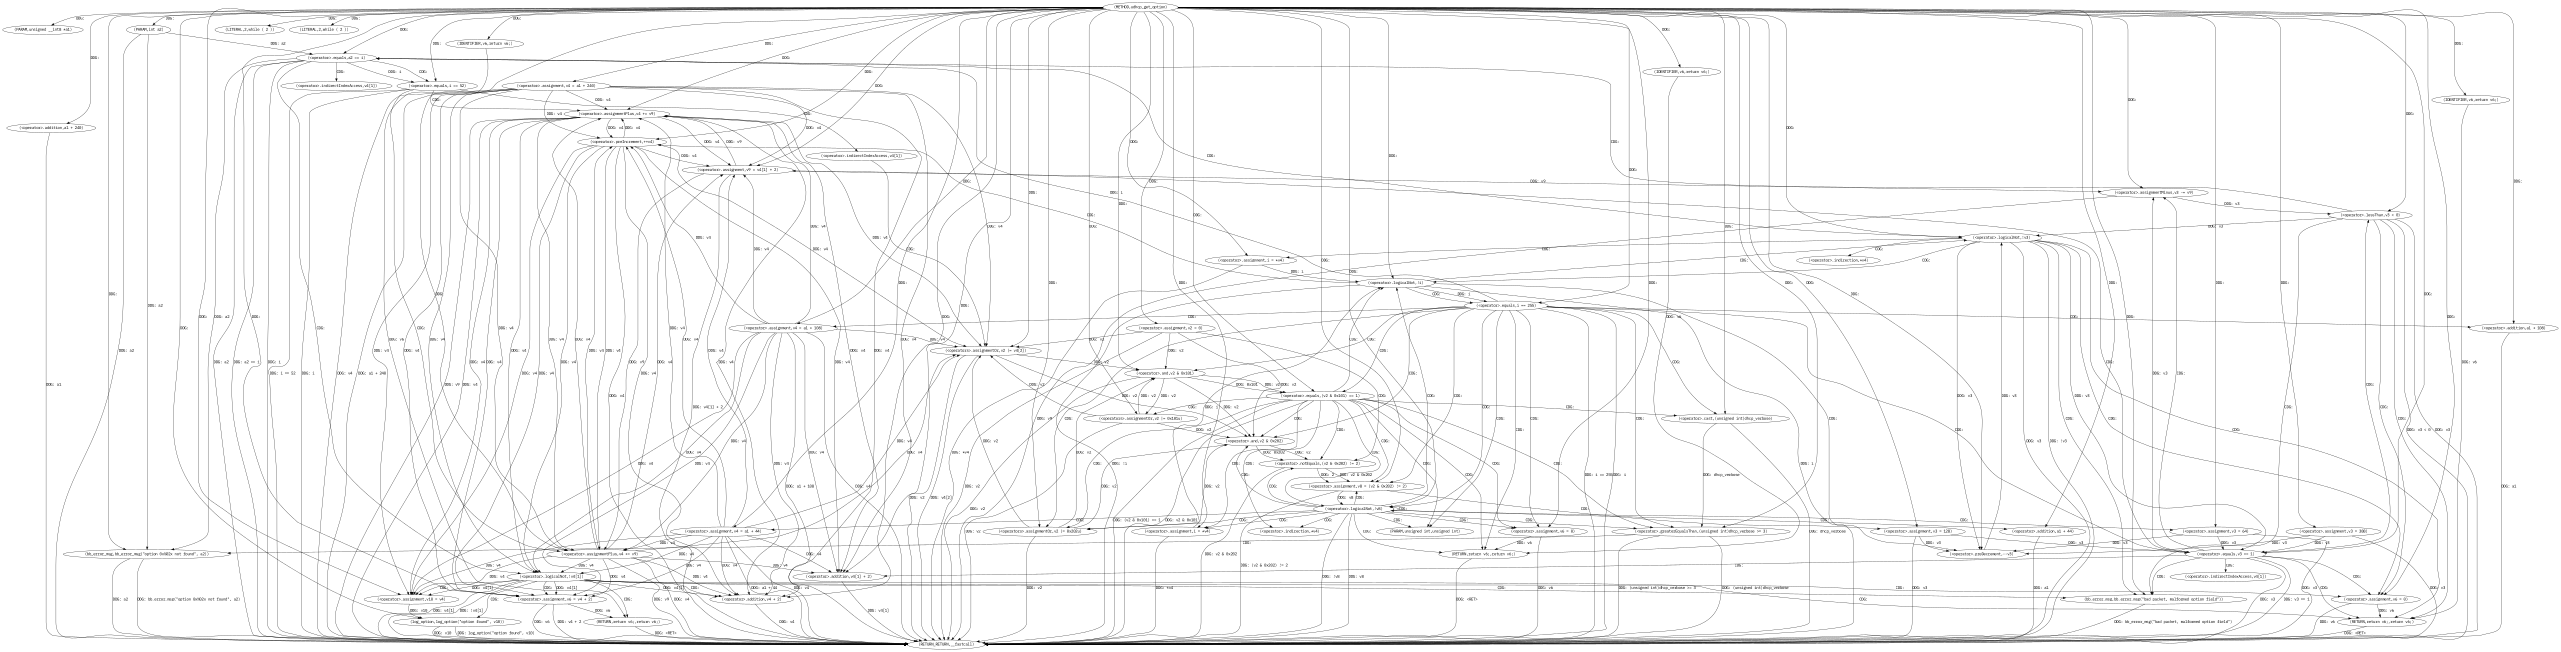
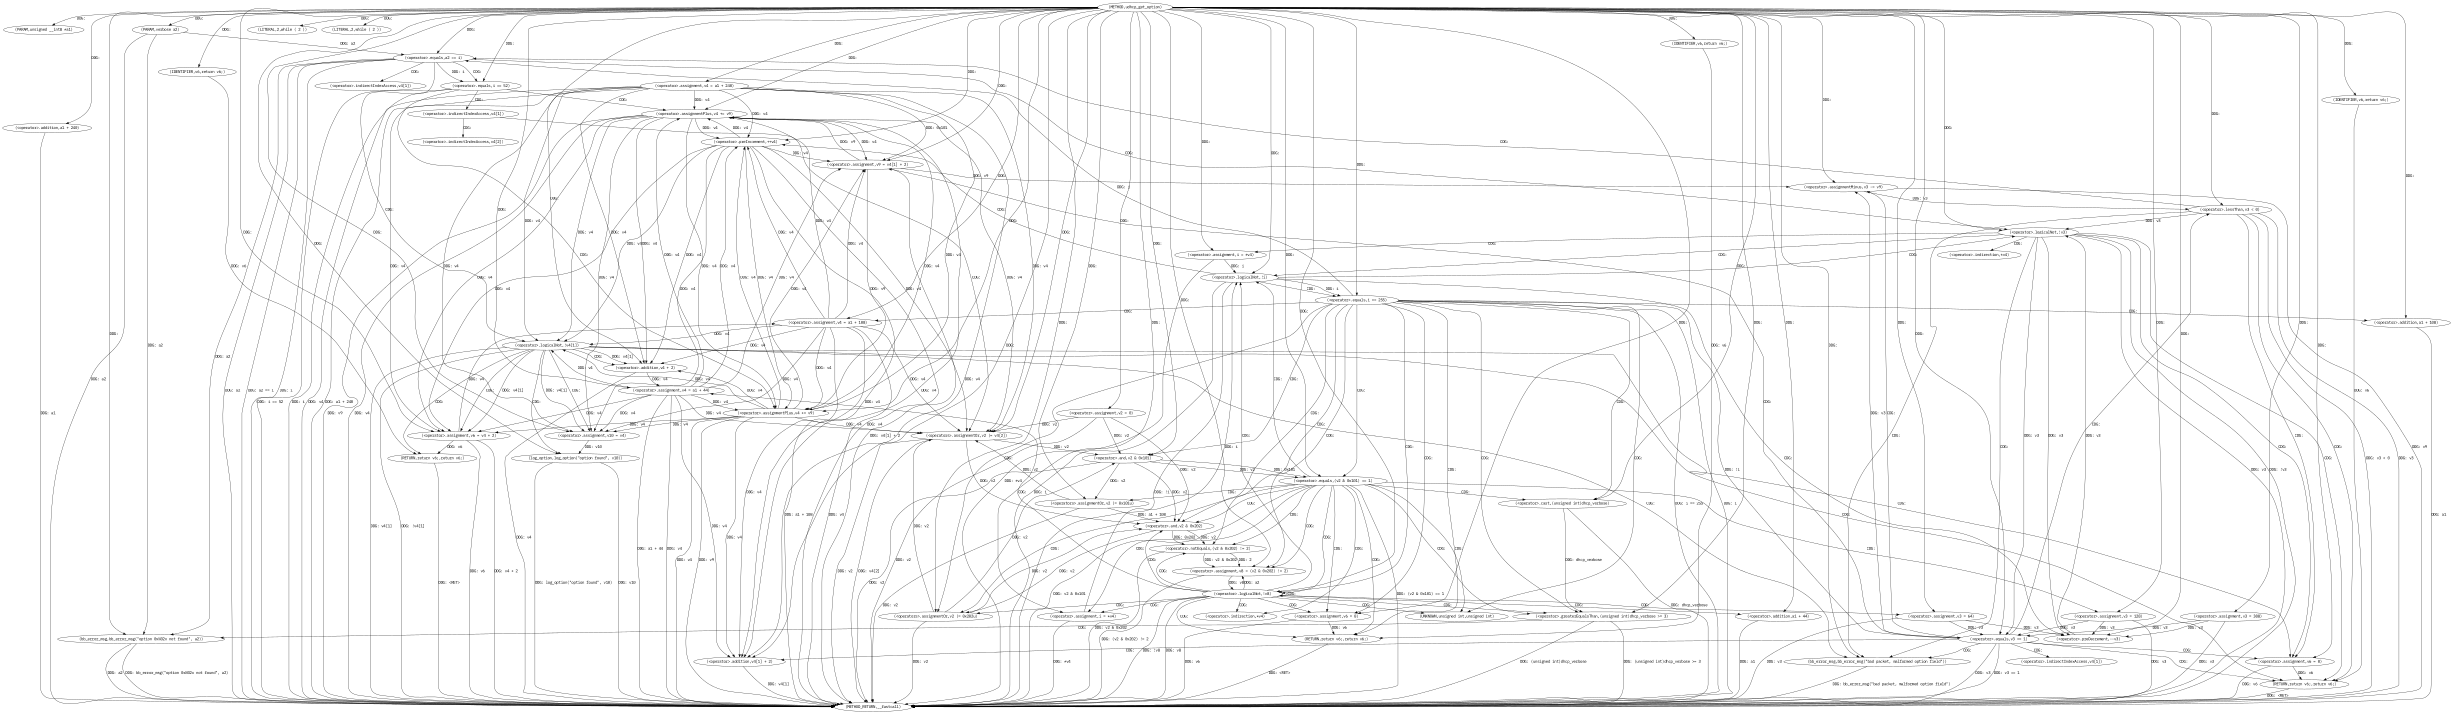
(149, 30) -> (160, 30)
(814, 128) -> (937, 128)
none -> (463, 142)
(1328, 362) -> (1310, 431)
(1139, 394) -> none
(1204, 430) -> (1152, 515)
(1960, 430) -> (1732, 470)
(641, 493) -> (574, 331)
(1361, 498) -> (1252, 583)
(1656, 520) -> (1742, 525)
(1425, 532) -> (1457, 617)
(722, 567) -> (651, 380)
(946, 645) -> (873, 707)
